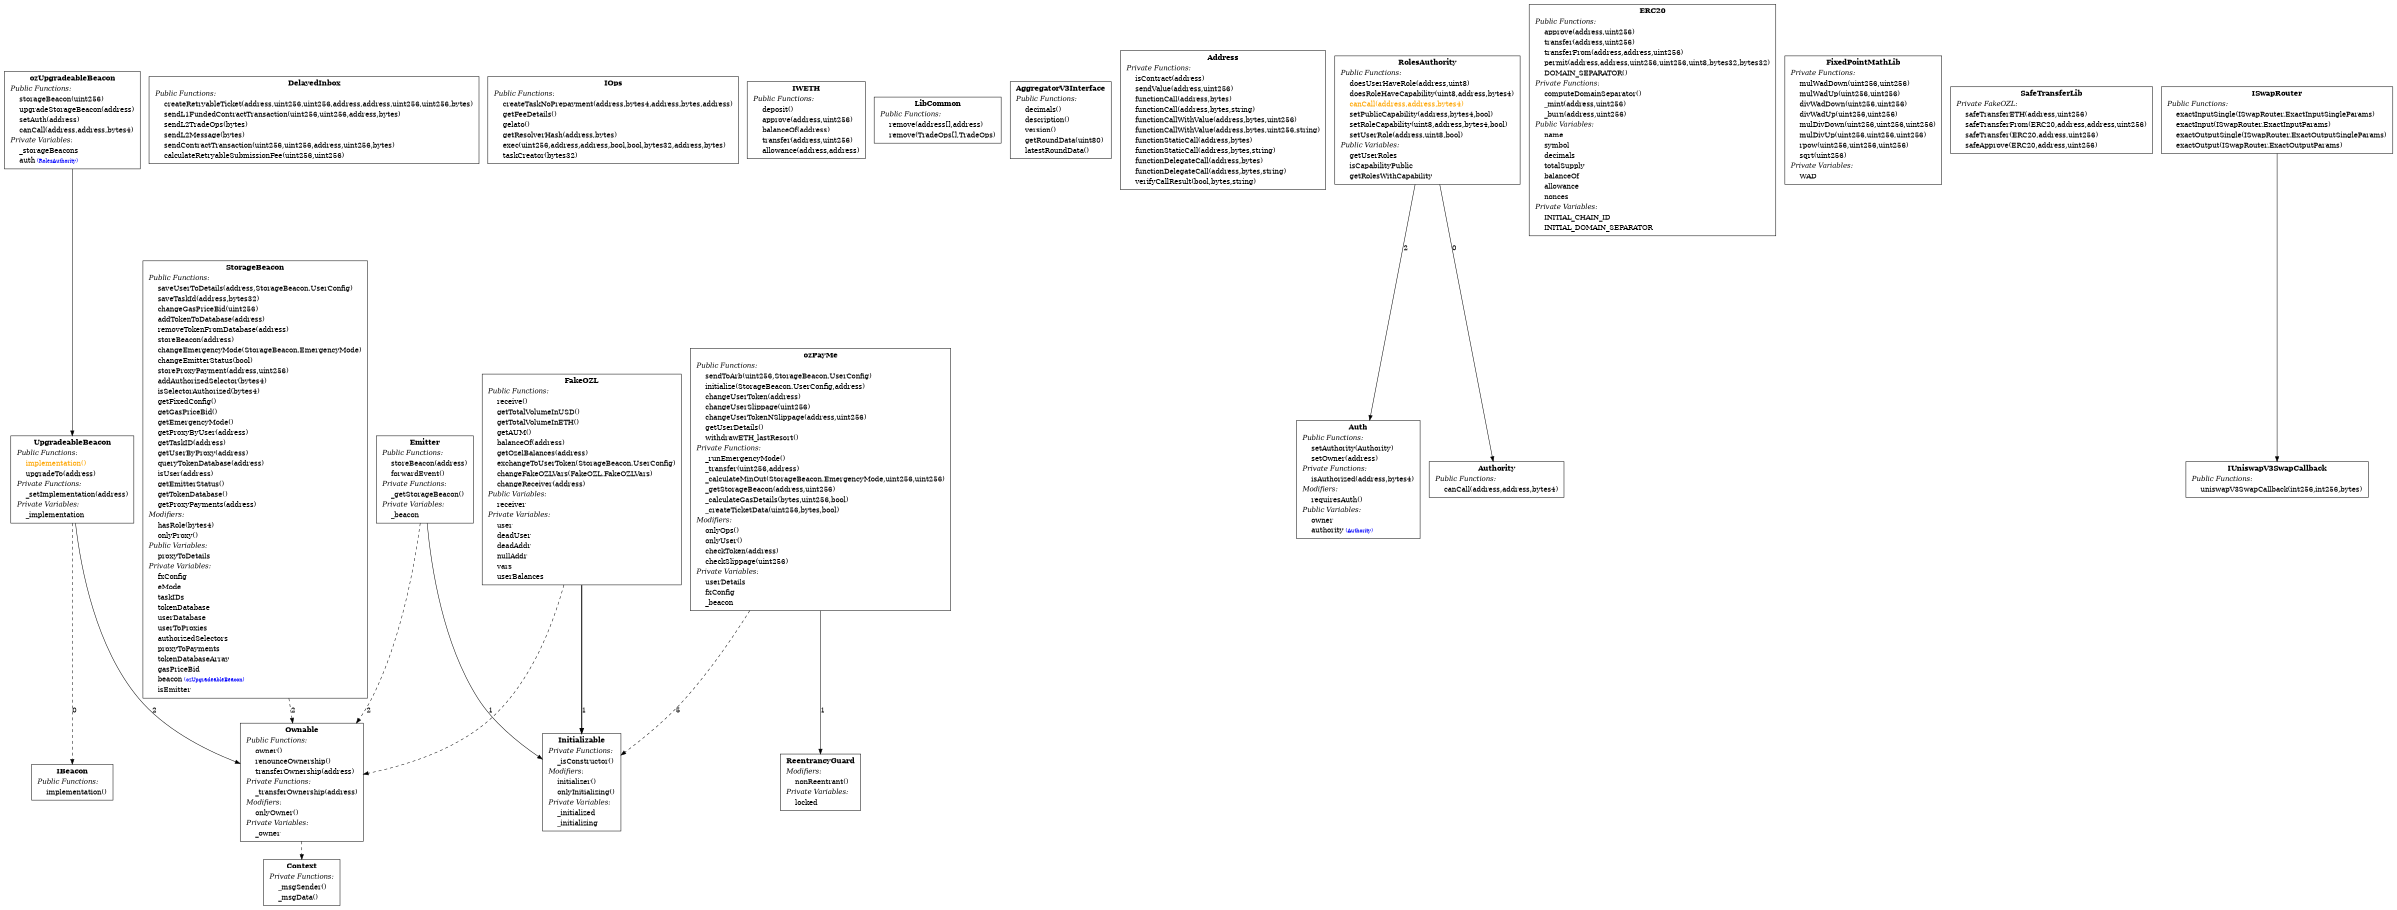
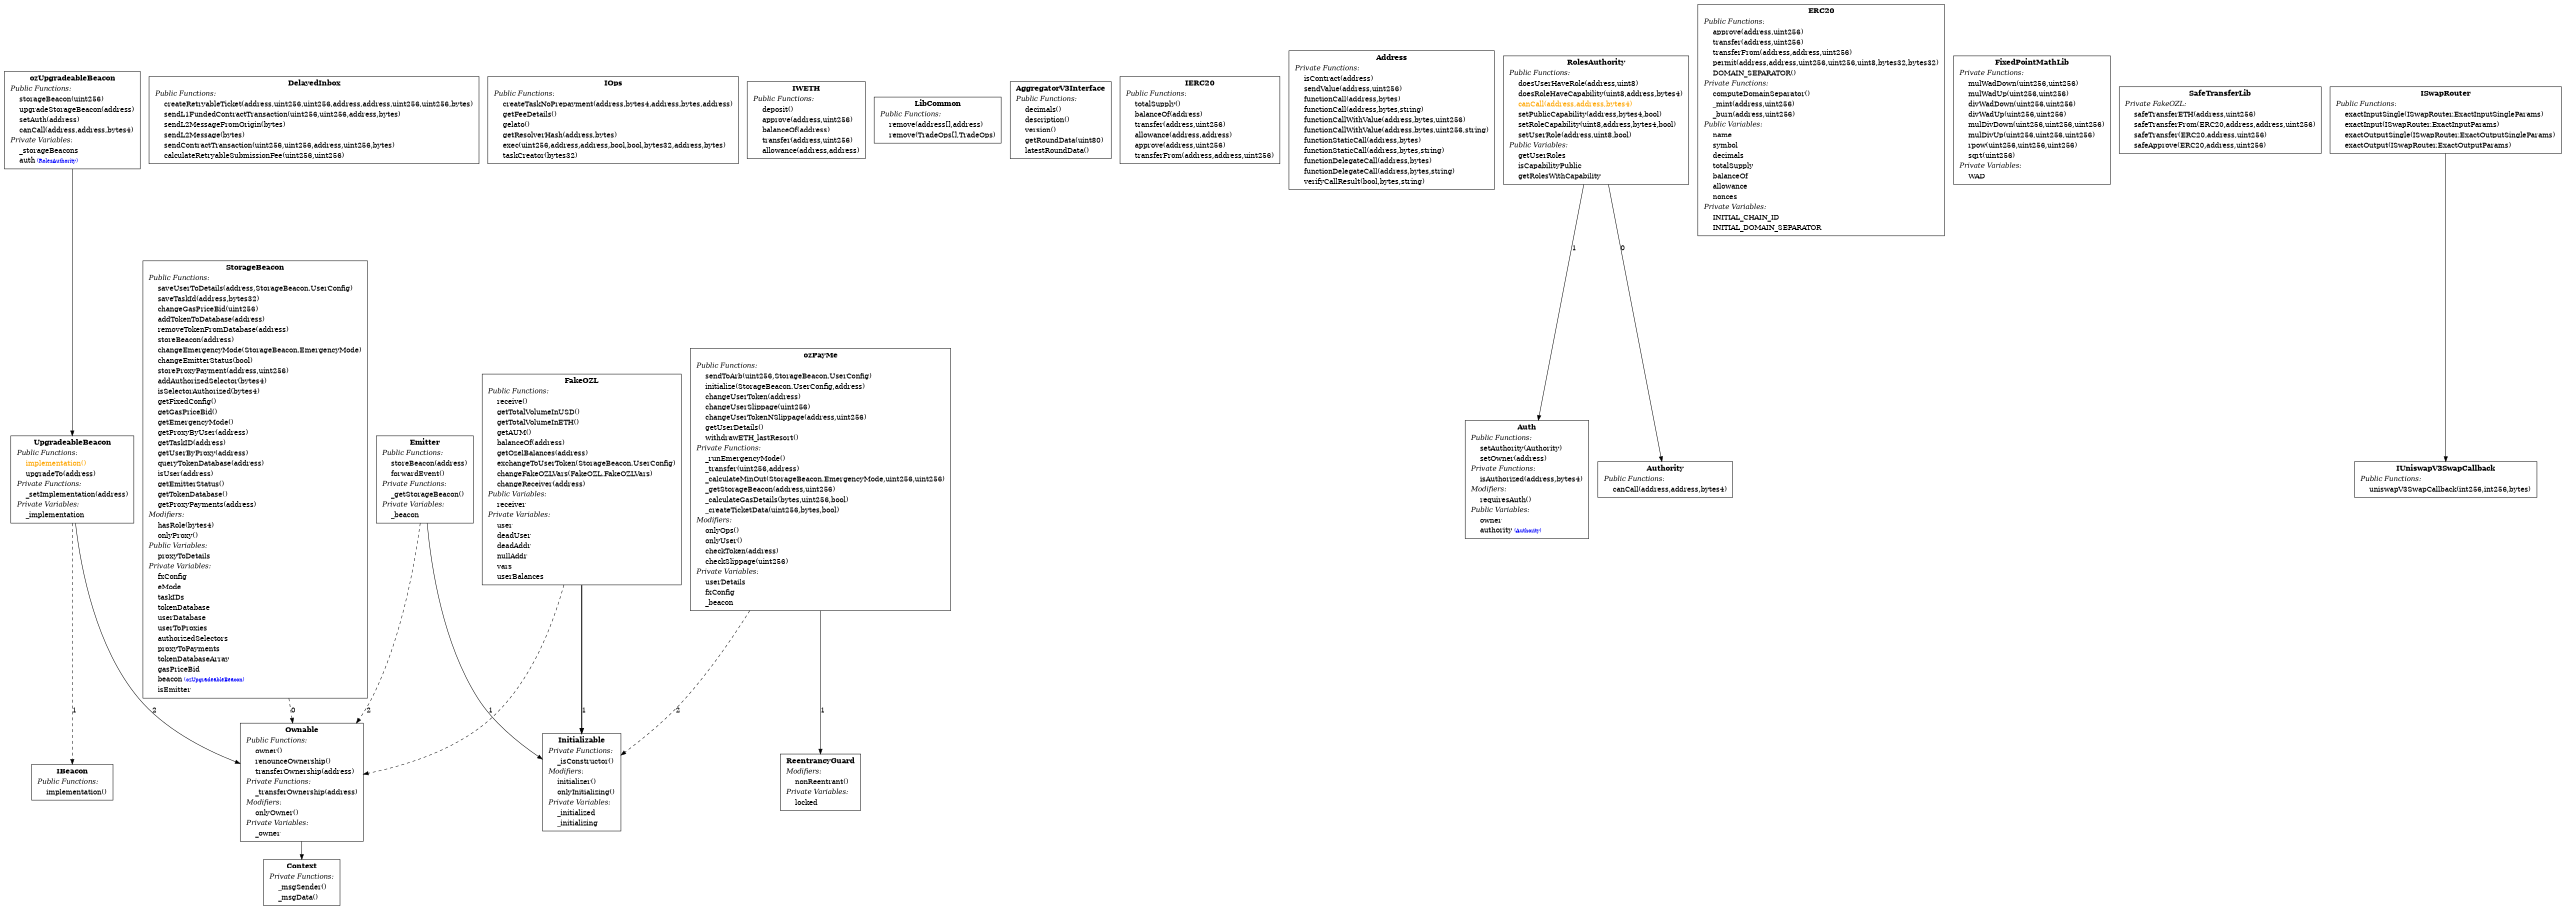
none -> (1200, 120)
(202, 125) -> (220, 125)
(1406, 248) -> (1575, 248)
(75, 711) -> (75, 711)
(293, 711) -> (293, 711)
(678, 711) -> (678, 711)
(302, 848) -> (302, 848)
